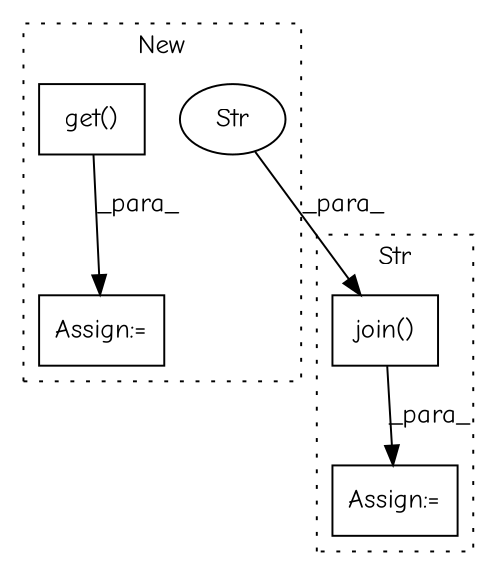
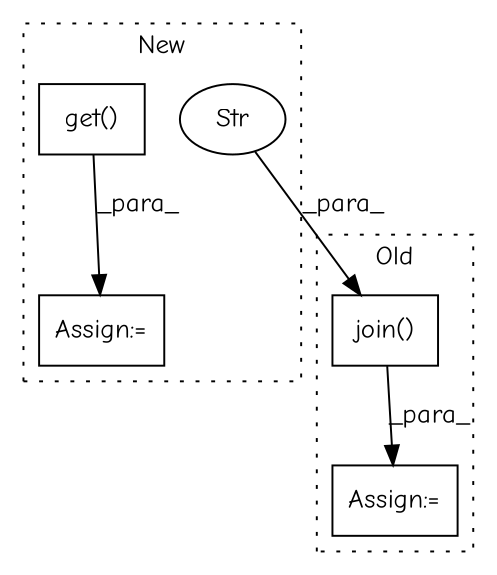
(395, 257) -> (395, 257)
